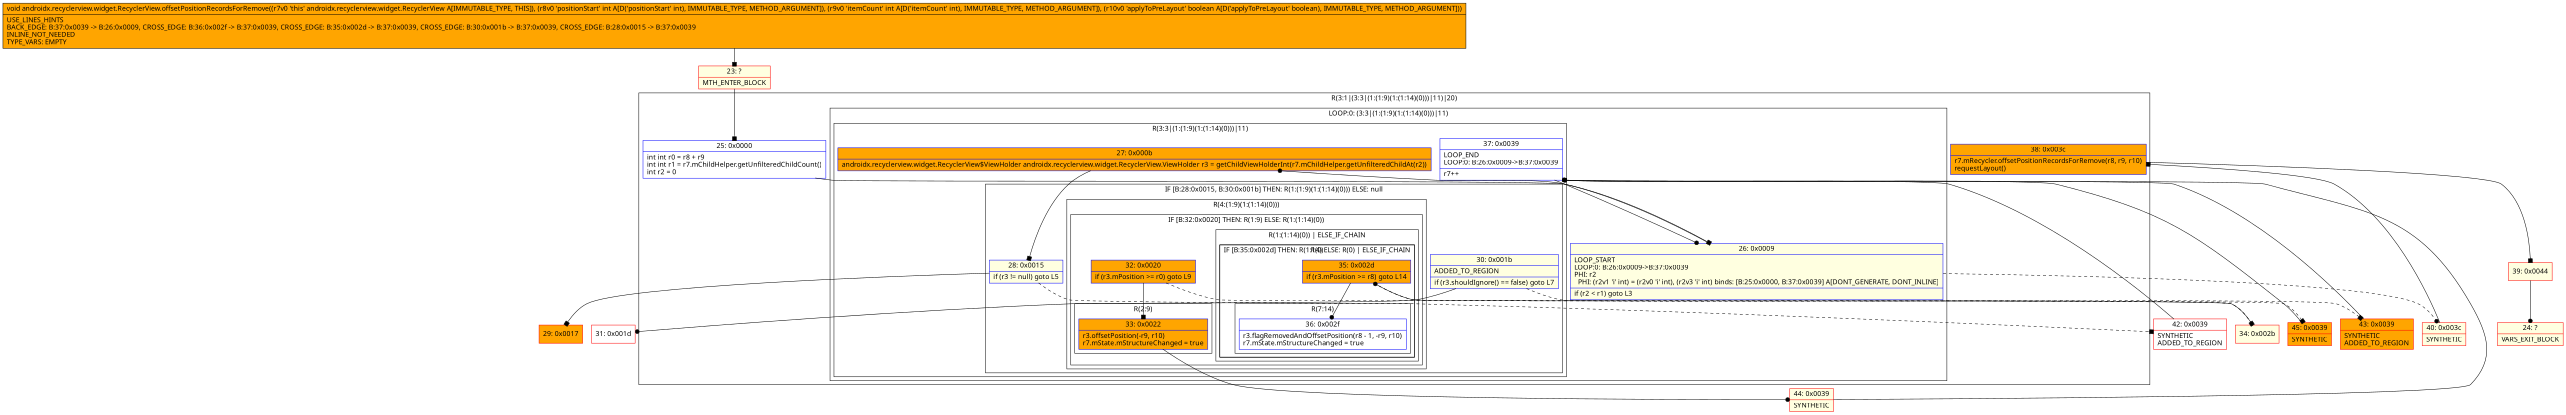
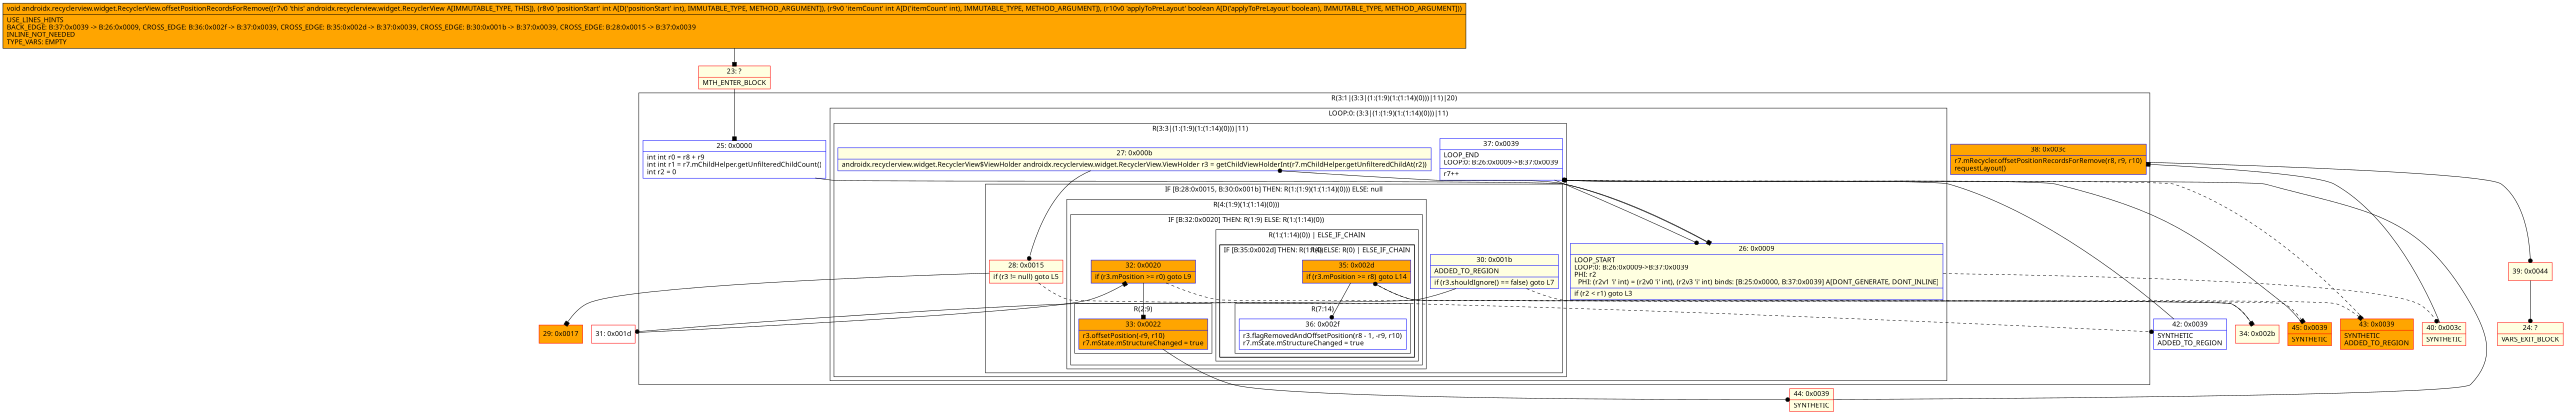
(1135, 159) -> (1135, 159)
(2365, 171) -> (2365, 171)
(2177, 185) -> (2177, 185)
(1051, 206) -> (1051, 206)
(1026, 272) -> (1026, 272)
(1591, 309) -> (1591, 309)
none -> (881, 319)
(2190, 334) -> (2190, 334)
